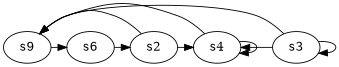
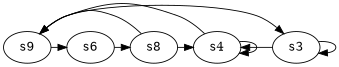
(166, 5) -> (163, 5)
(154, 47) -> (154, 47)
